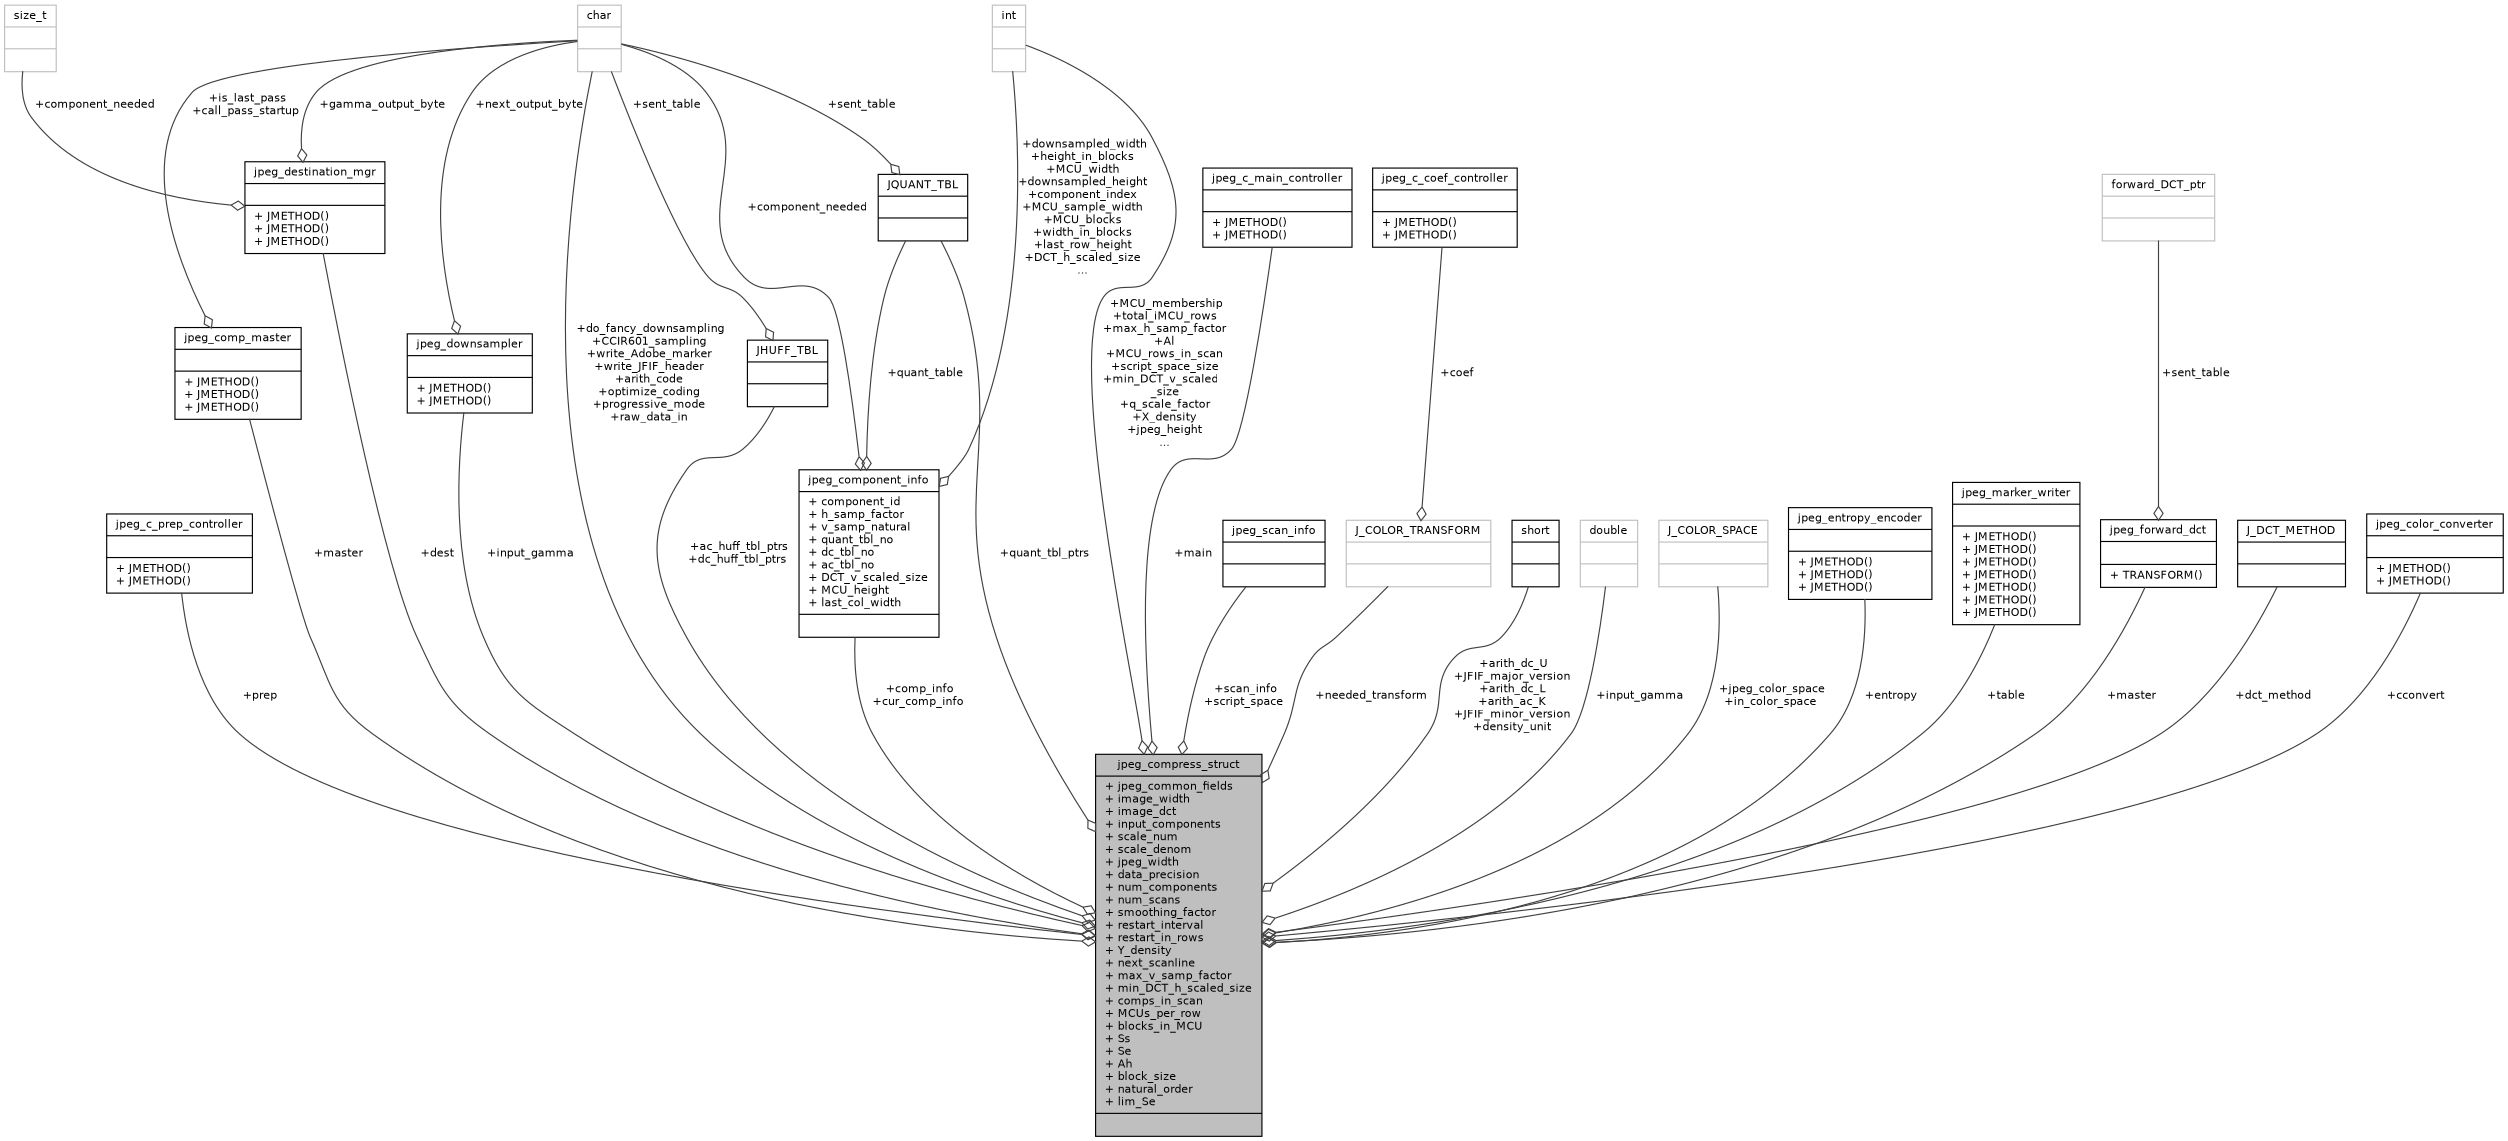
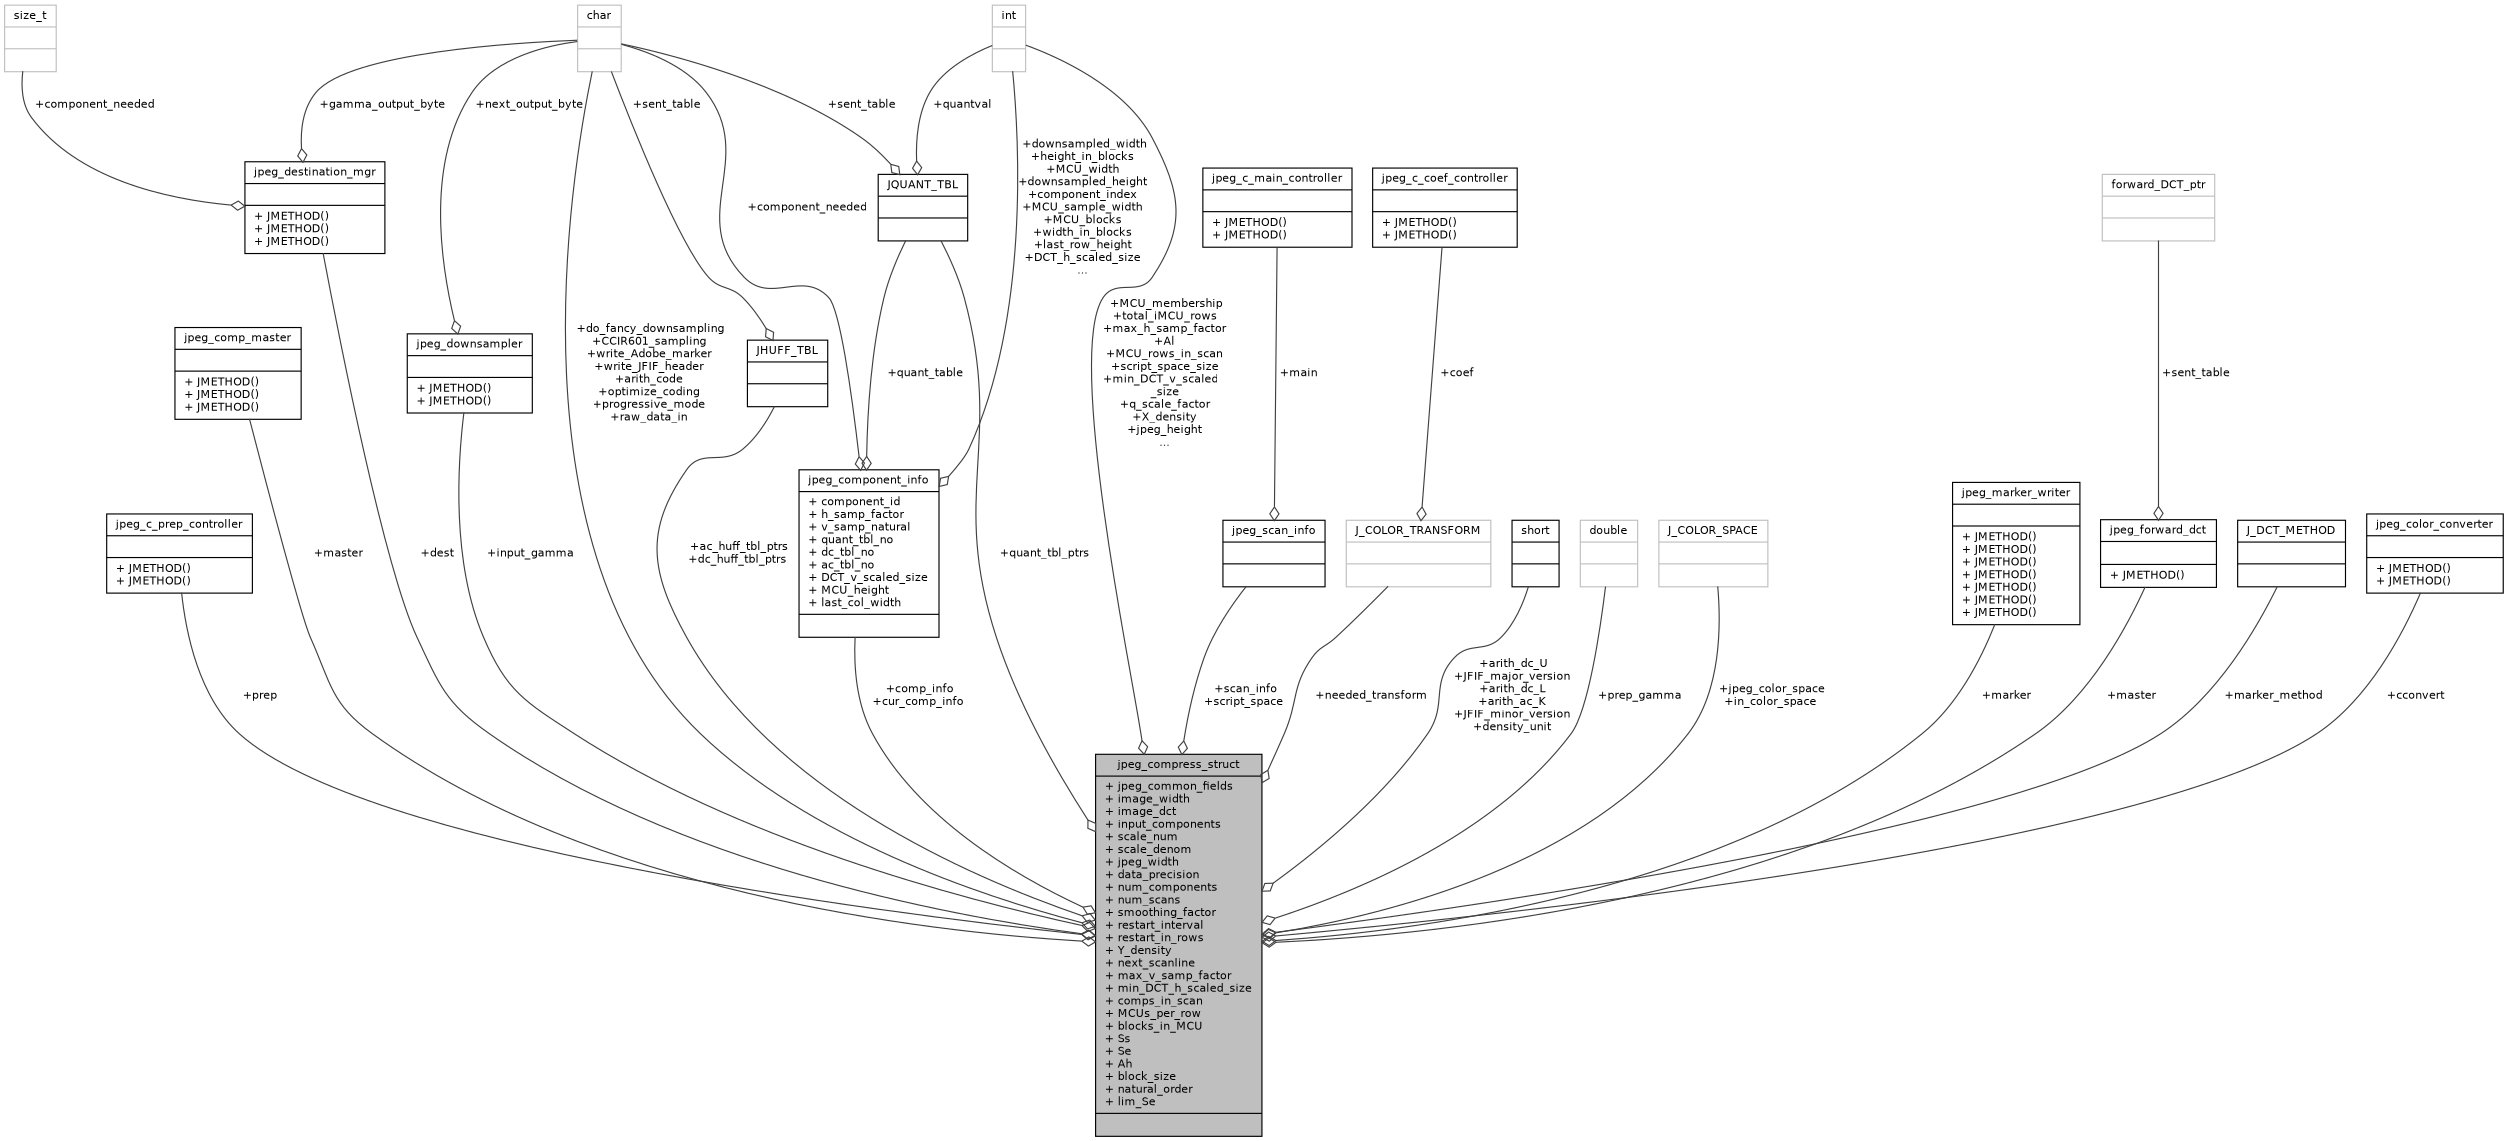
(265, 70) -> none
none -> (932, 89)
(1170, 470) -> (1276, 377)
(1860, 554) -> none
(2157, 575) -> (2148, 575)
(1638, 696) -> (1638, 696)
(2005, 696) -> (2005, 696)
(2272, 696) -> (2272, 696)
